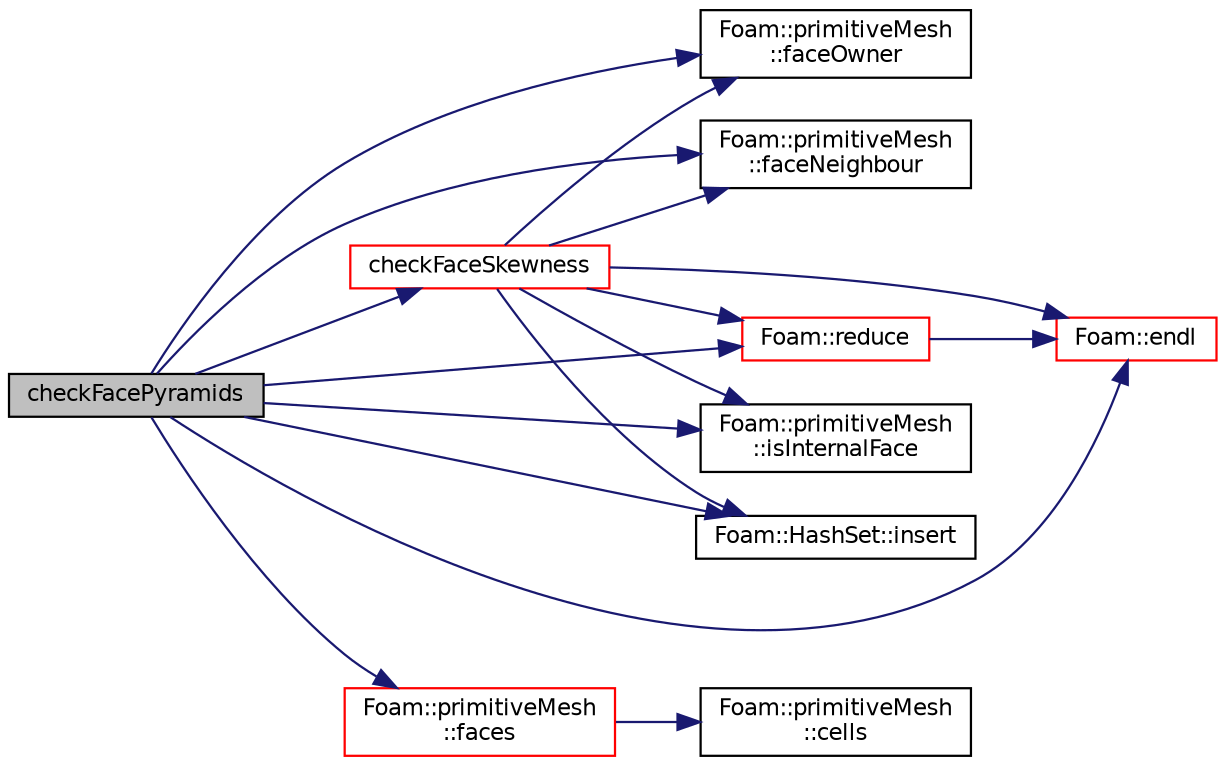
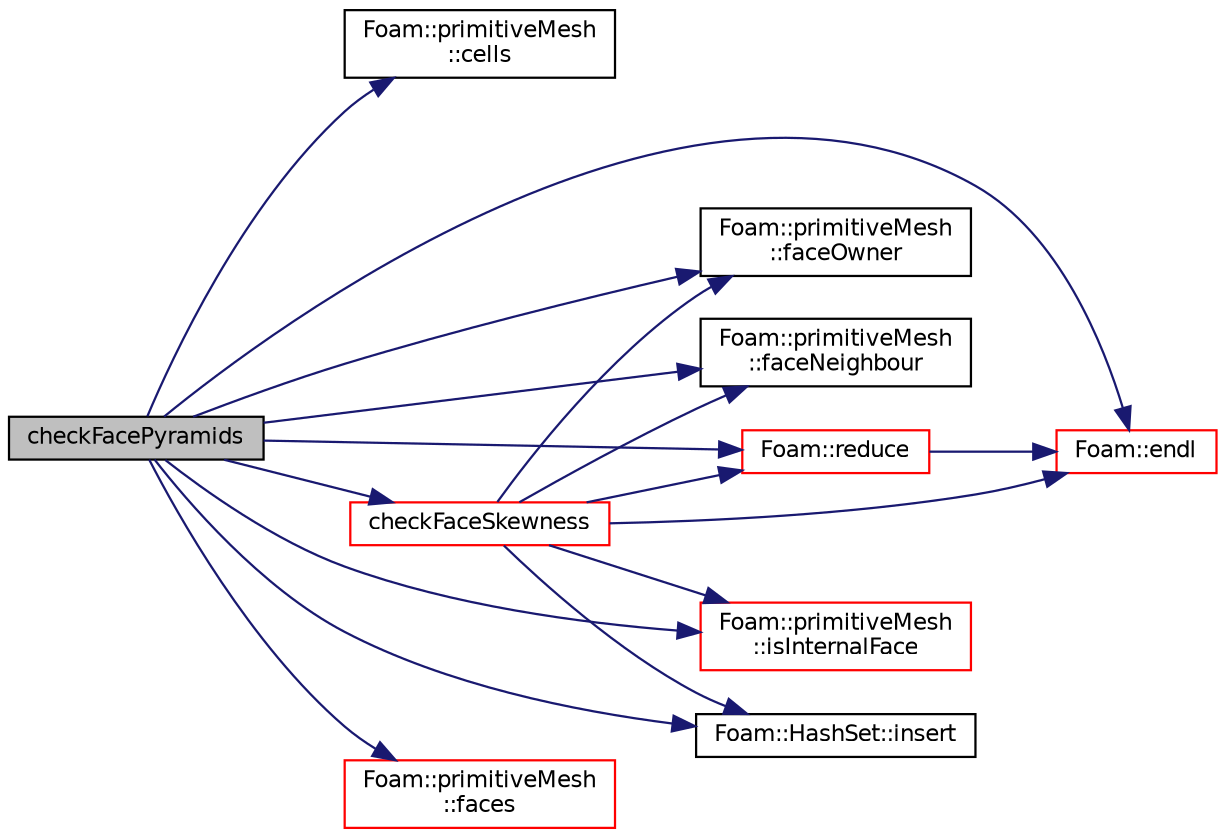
(836, 438) -> (836, 636)
(647, 722) -> (241, 239)
